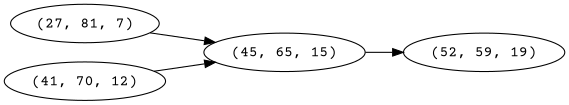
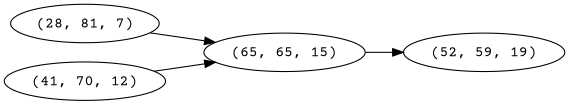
(85, 23) -> (85, 23)
(285, 52) -> (285, 52)
